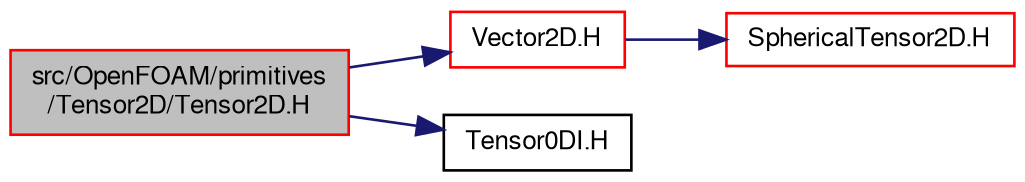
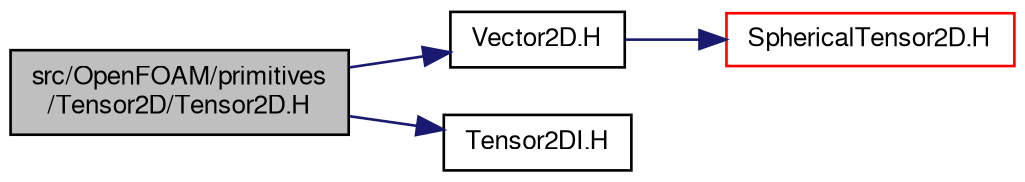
(538, 40) -> (538, 40)
(180, 92) -> (180, 92)
(538, 143) -> (538, 143)
